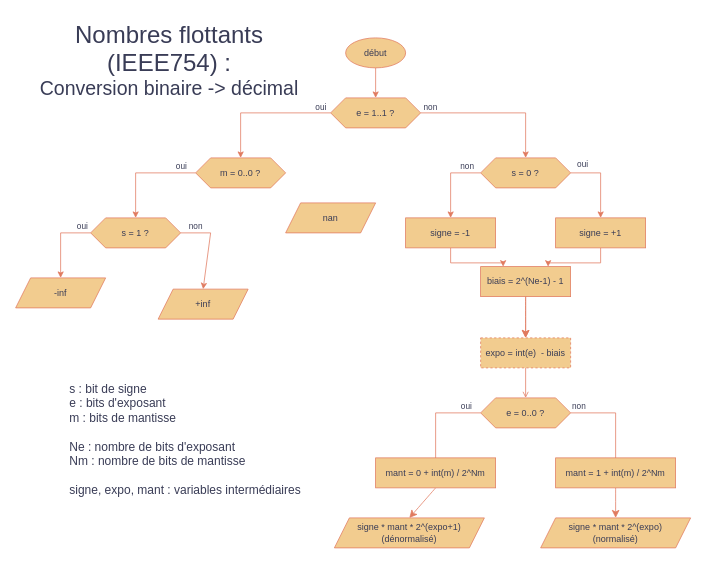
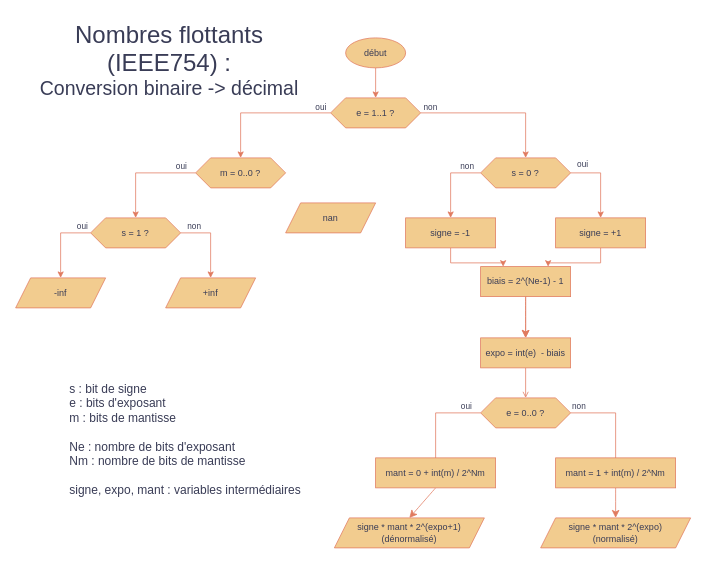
(203, 304) -> (210, 293)
(525, 353) -> (525, 353)
